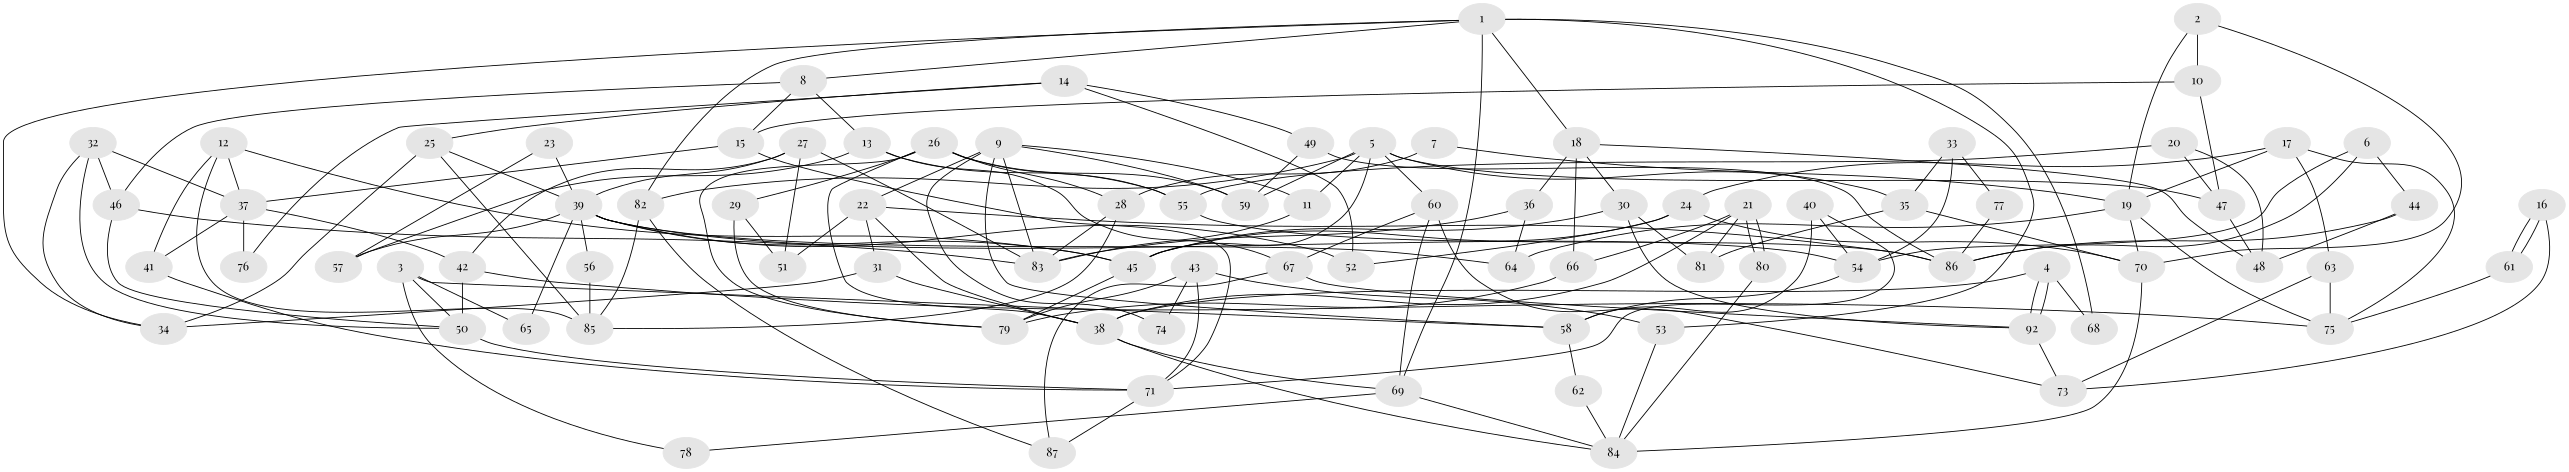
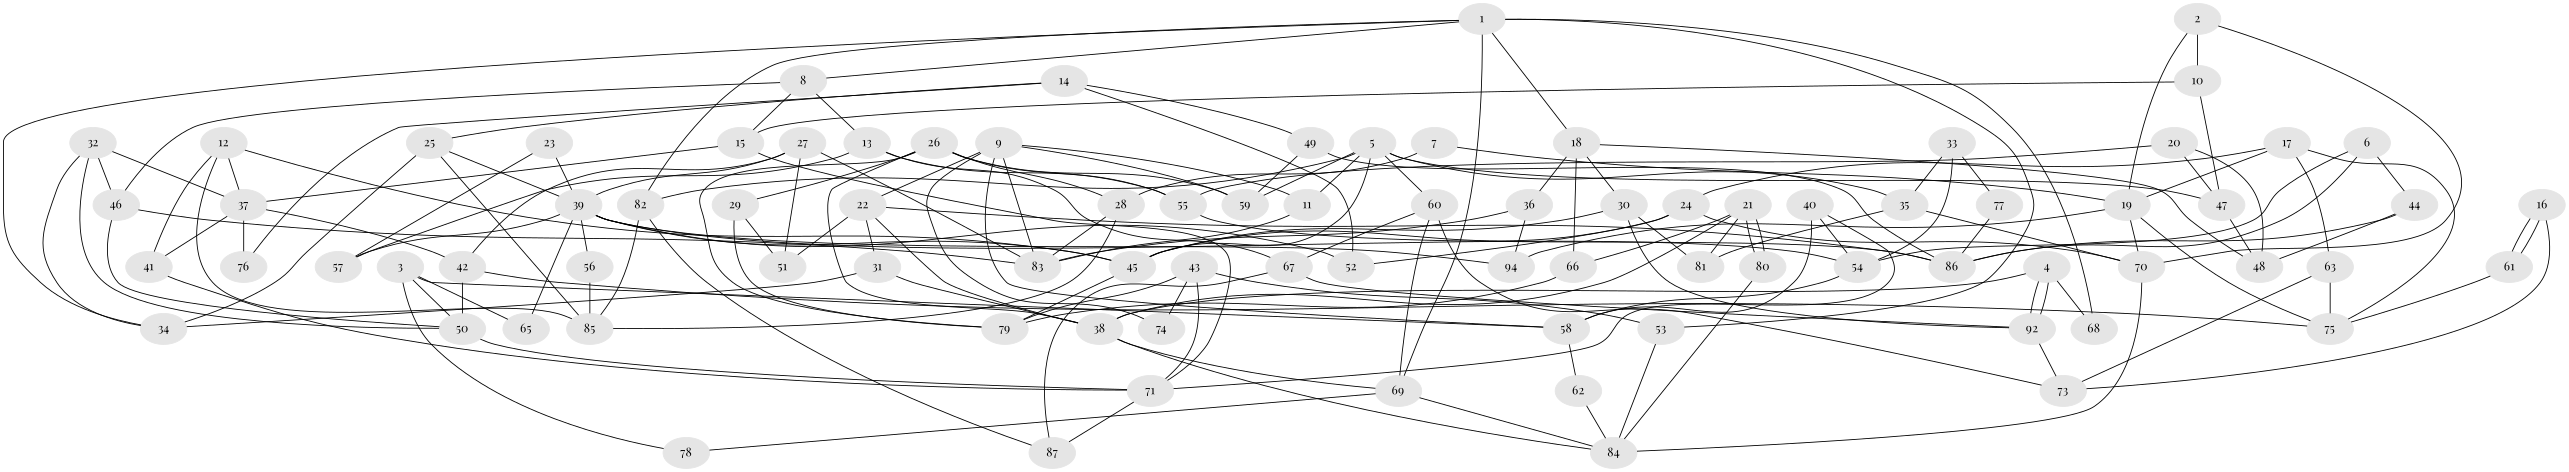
(1511, 267) -> (1511, 267)
